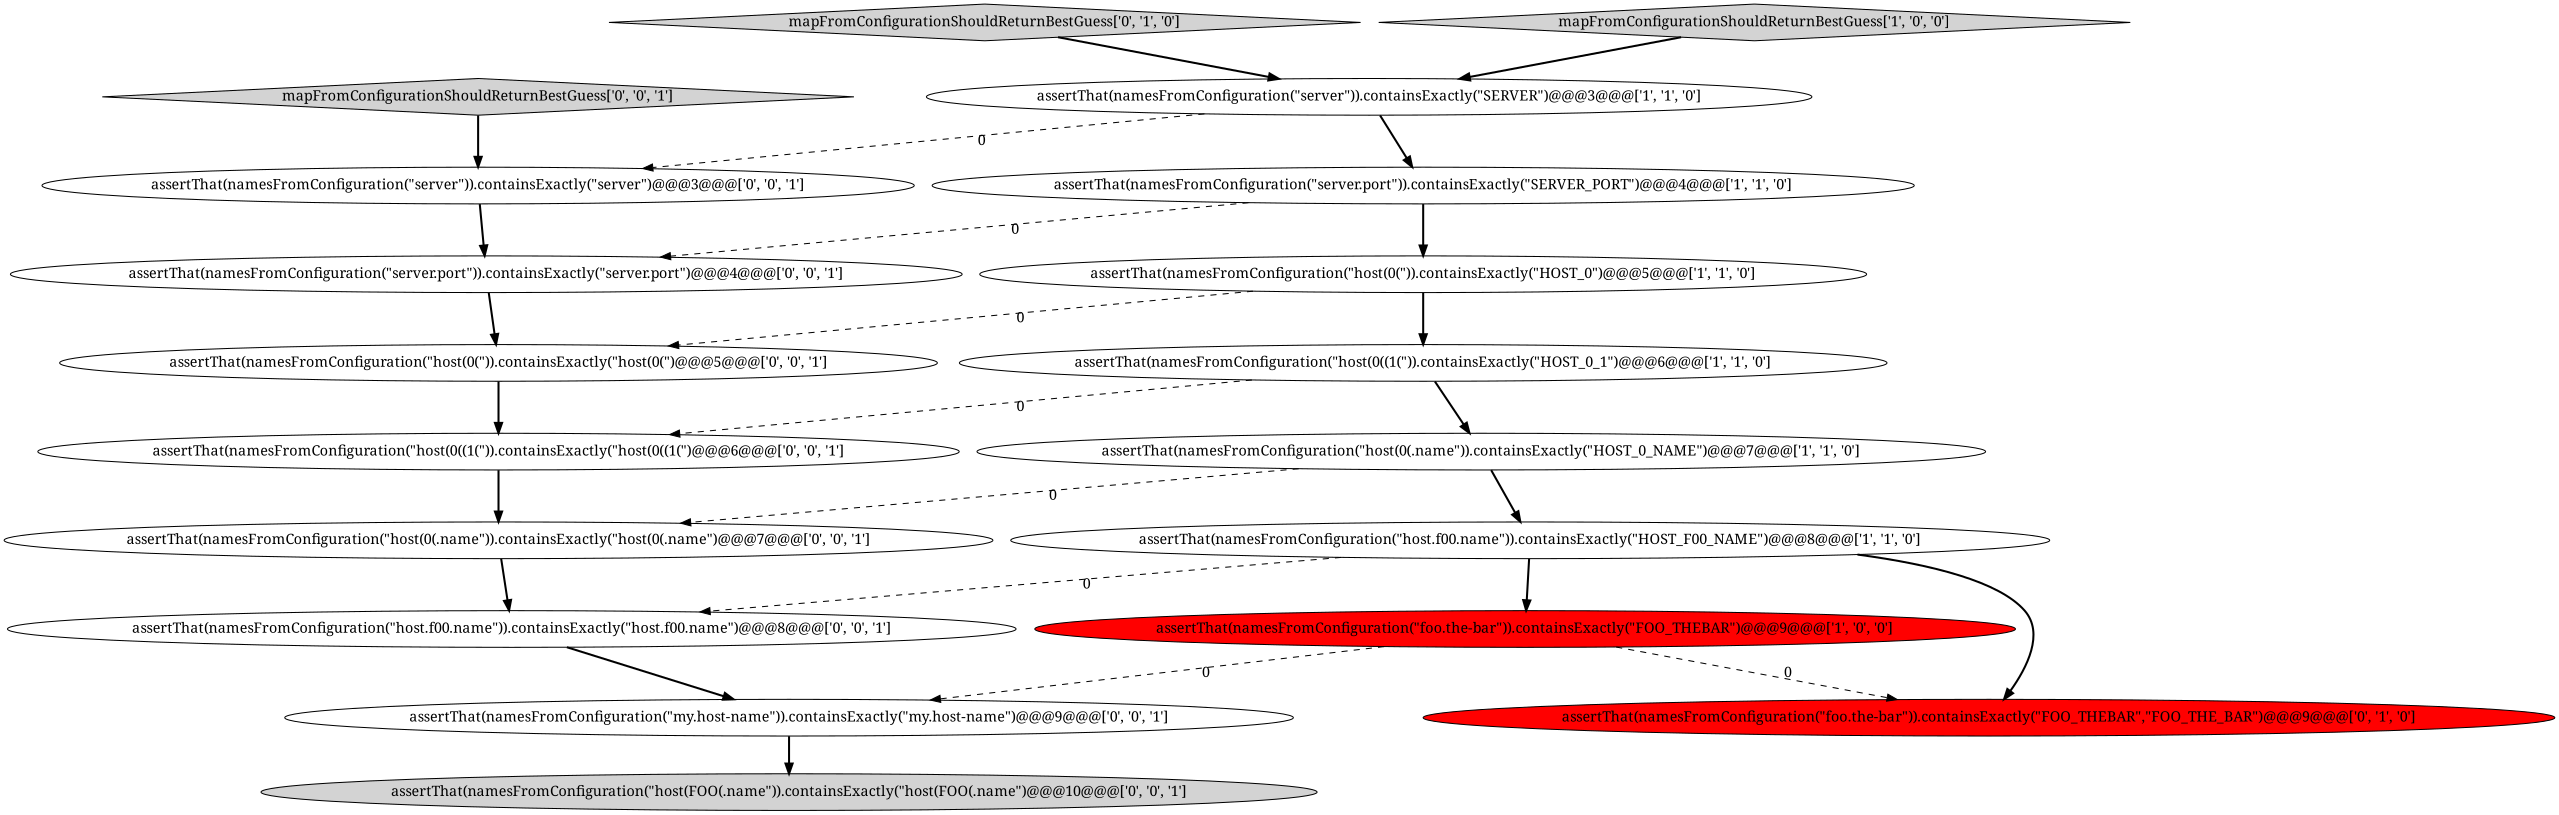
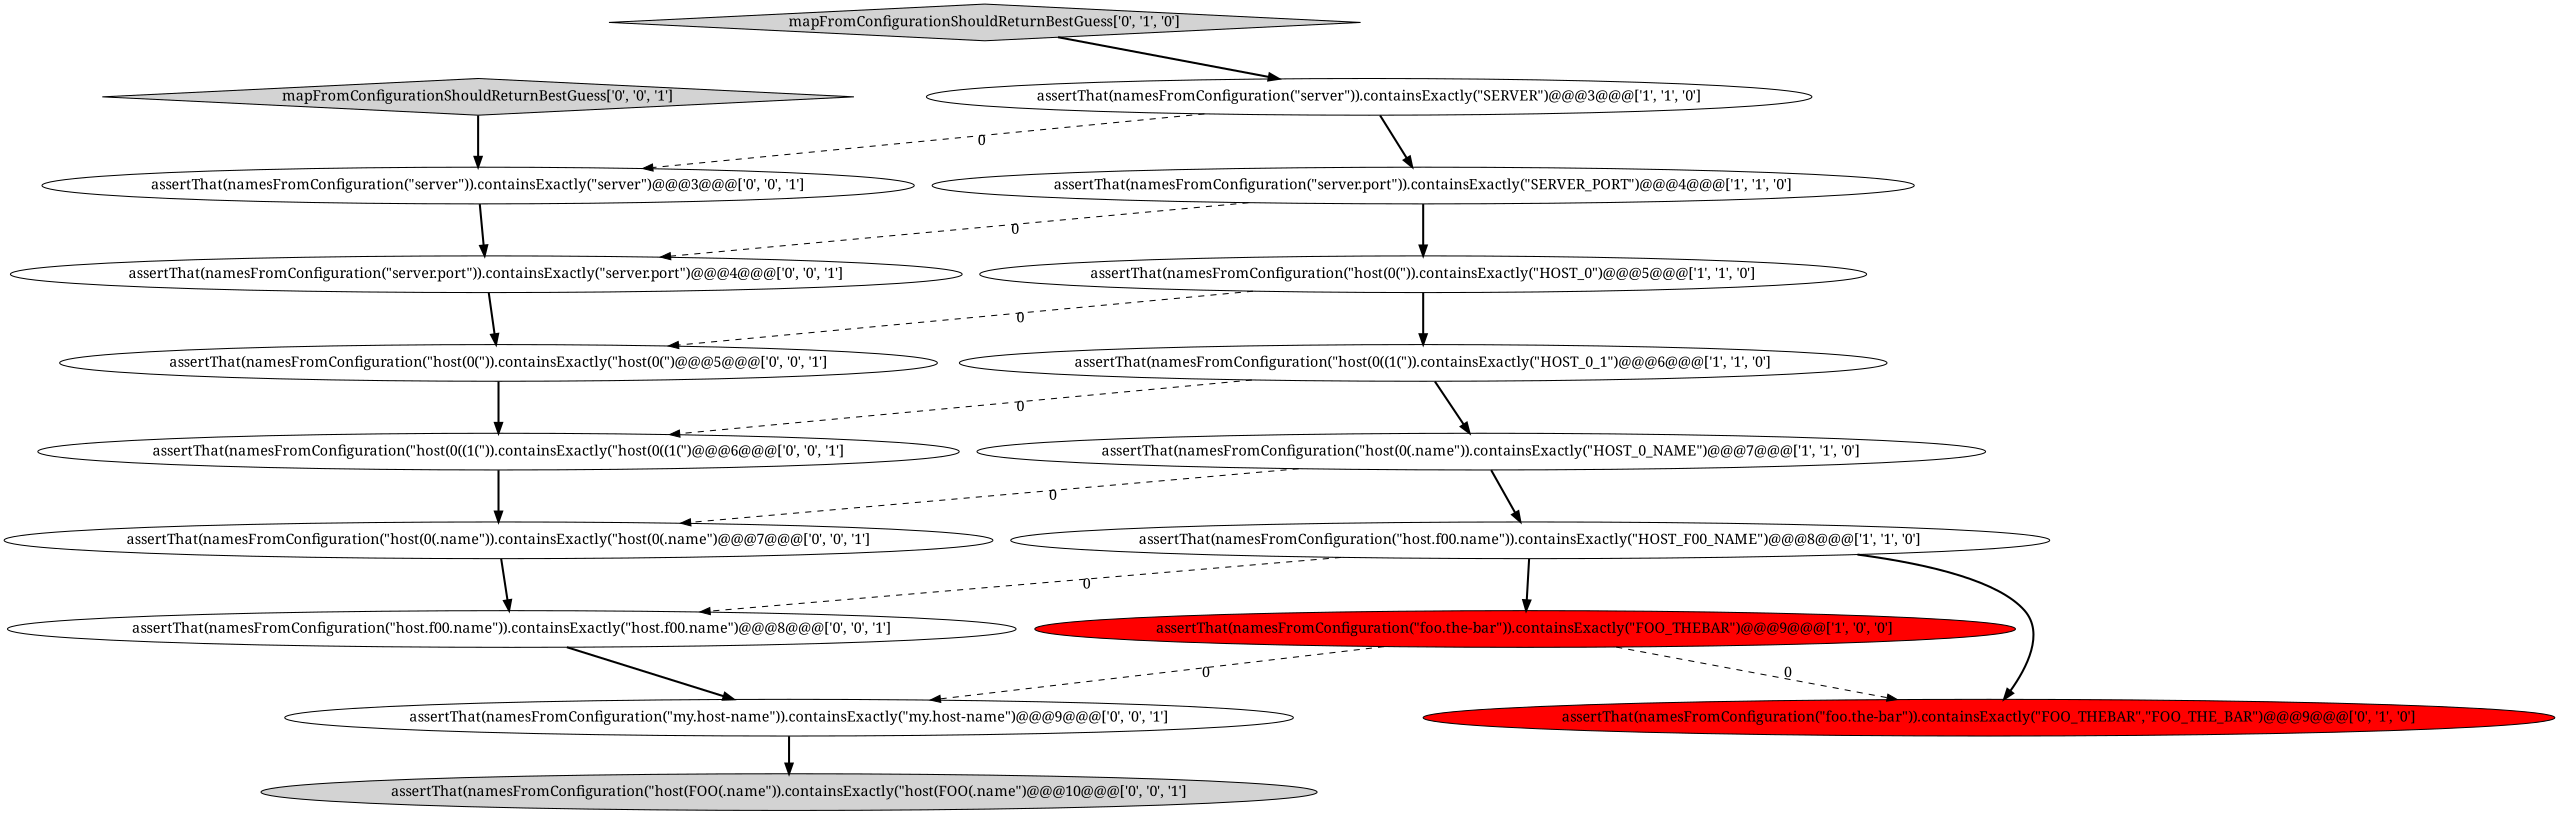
(1754, 22) -> none
